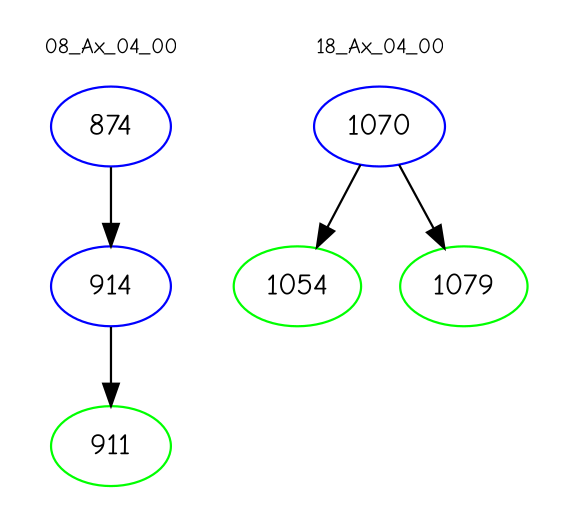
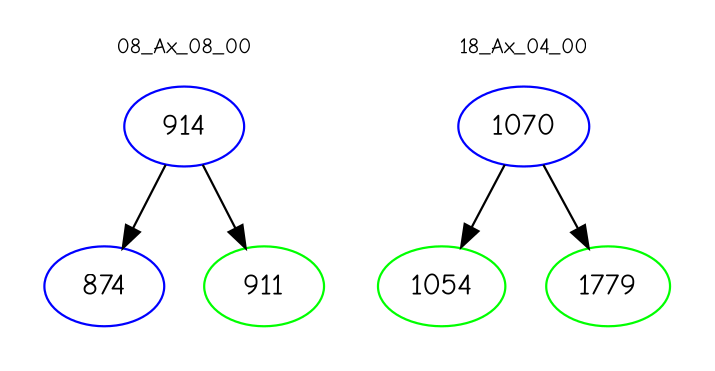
(112, 48) -> (184, 48)
(111, 196) -> (149, 196)
(464, 286) -> (608, 286)
